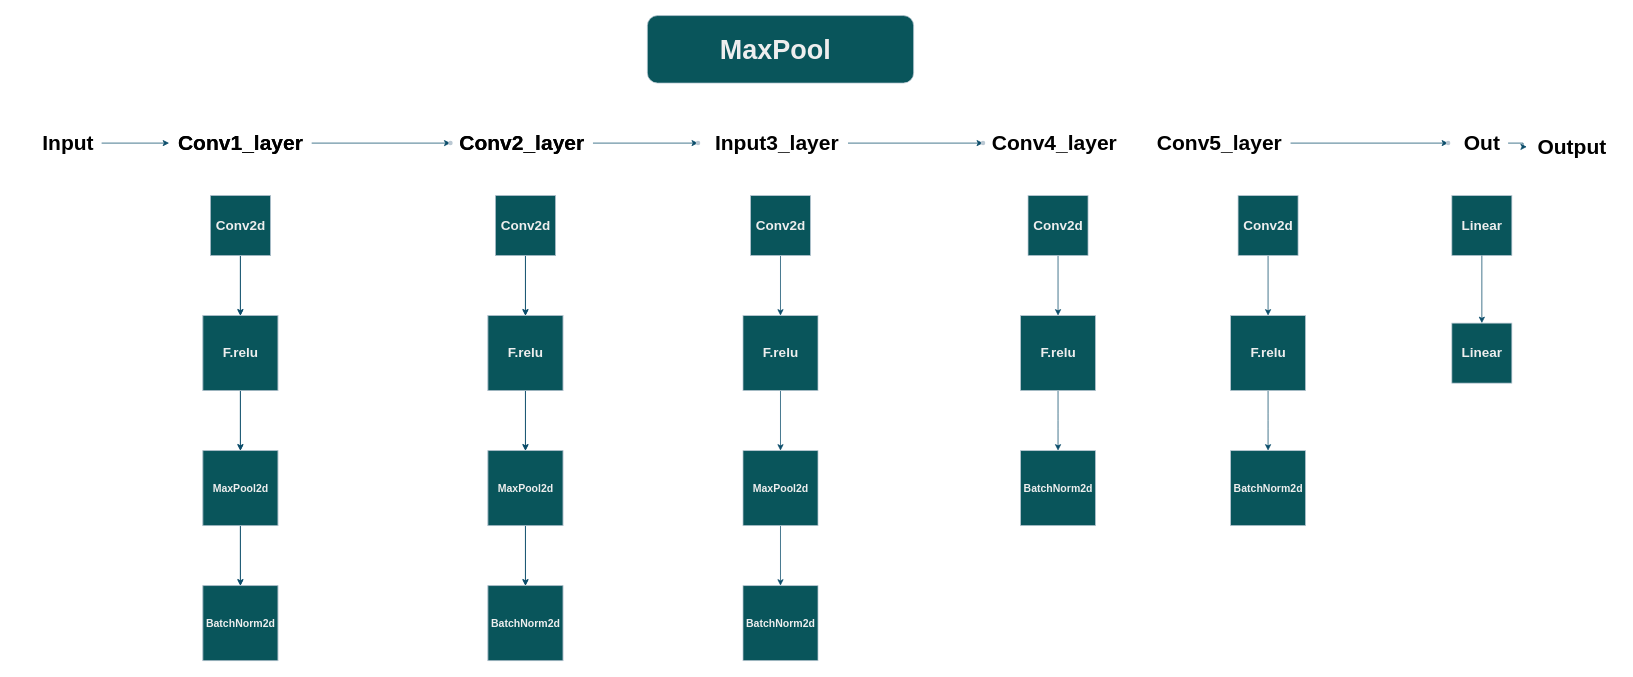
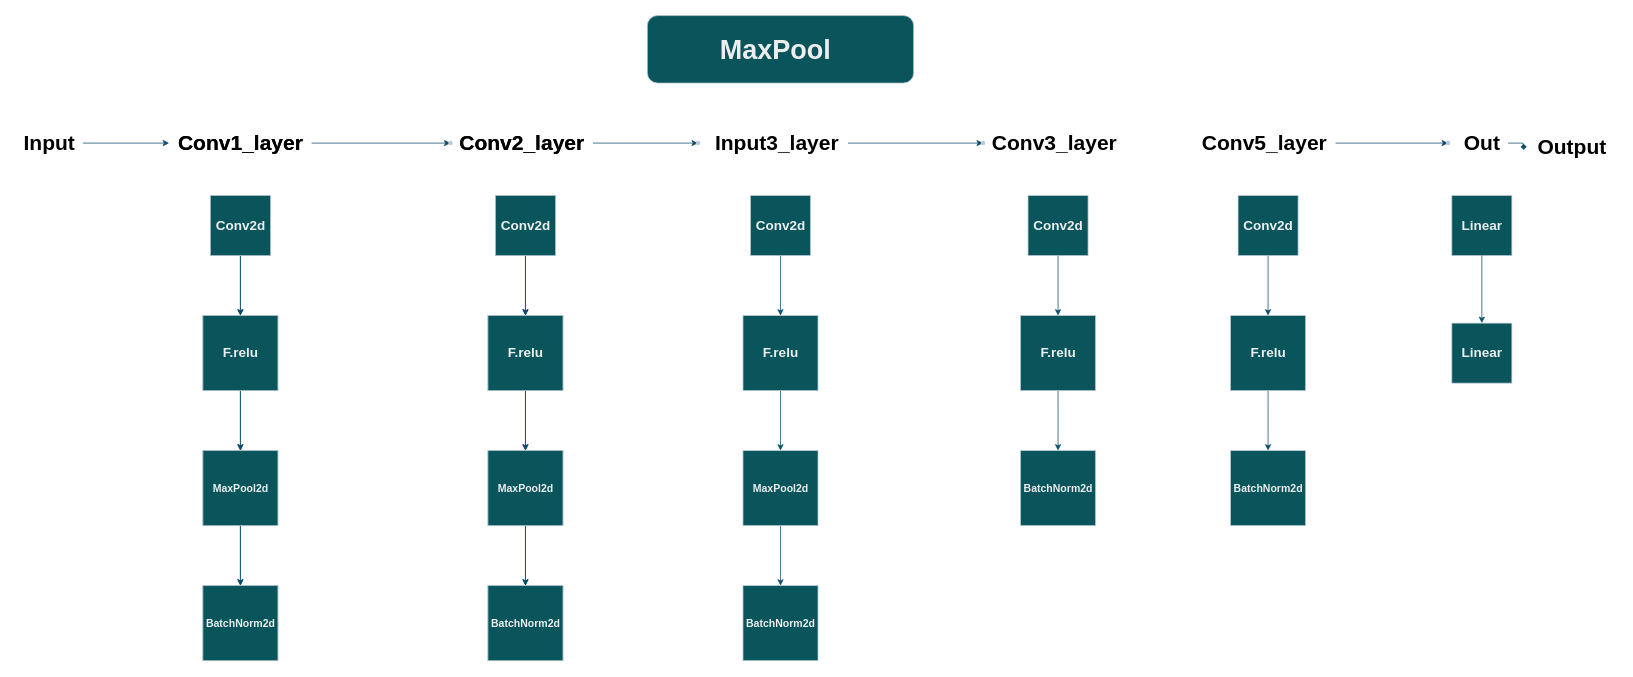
(68, 143) -> (49, 143)
(1055, 143) -> (1055, 143)
(1219, 143) -> (1264, 143)
(1523, 143) -> (1523, 143)
